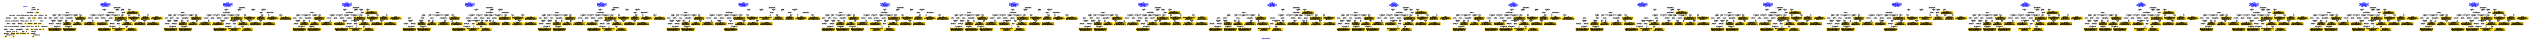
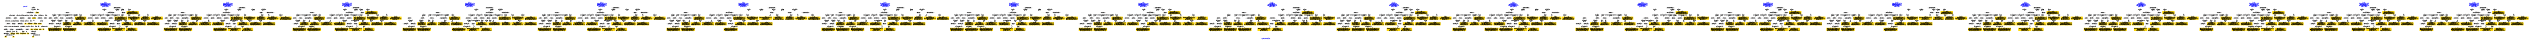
(36, 29) -> (36, 29)
